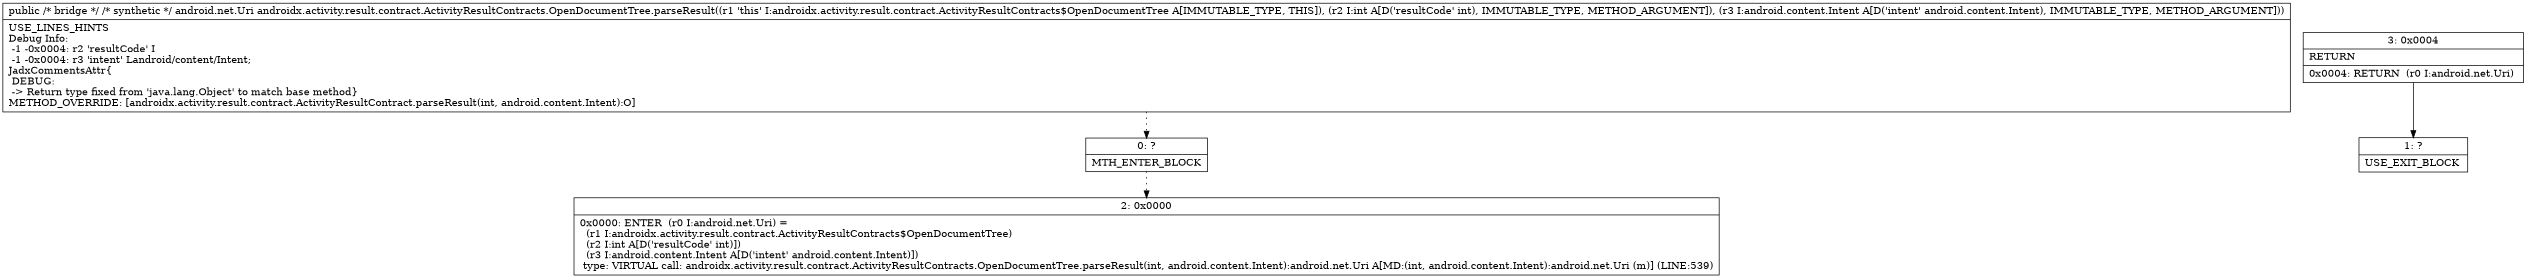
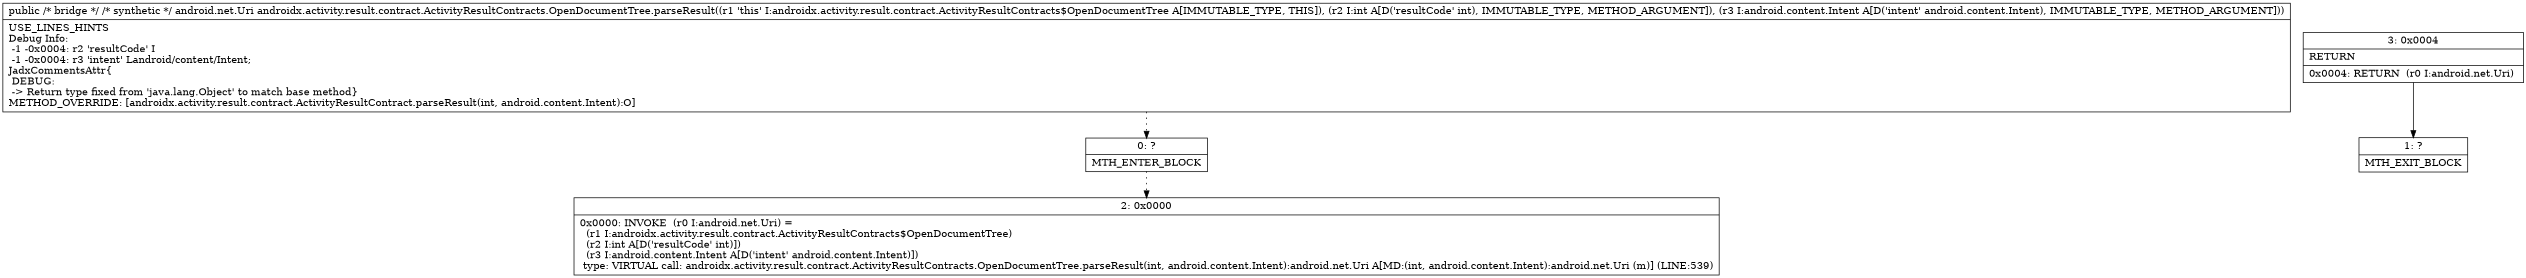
(2412, 163) -> (2413, 163)
(686, 223) -> (688, 223)
